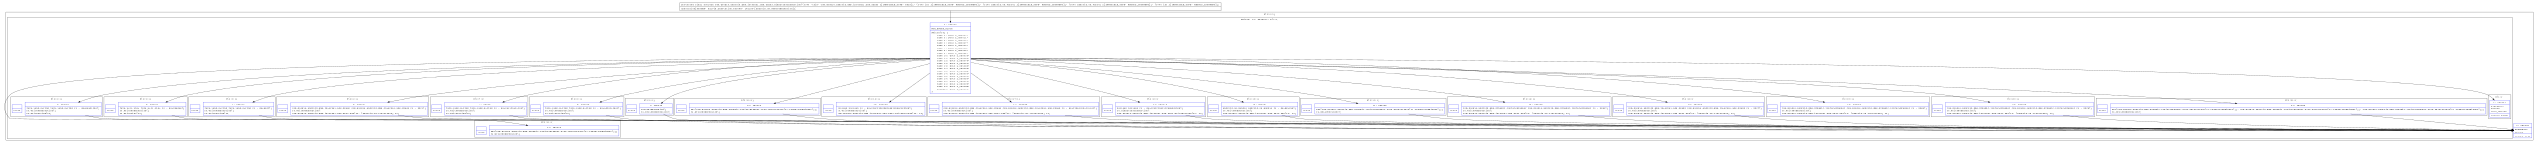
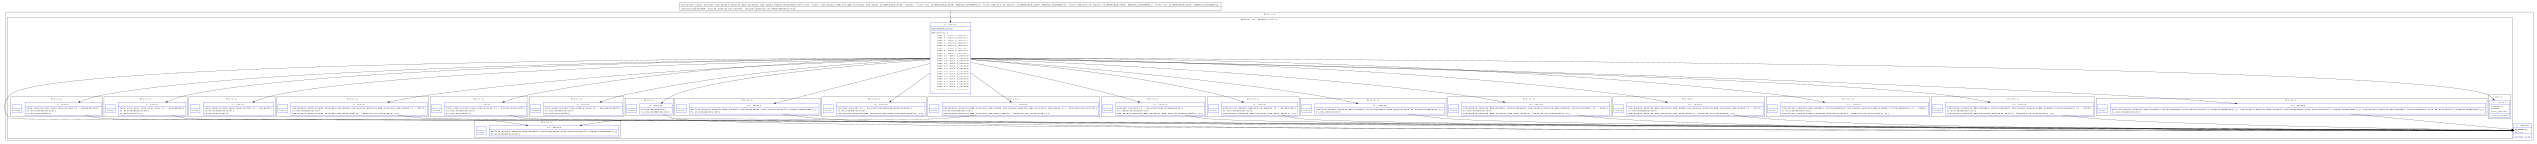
(1385, 124) -> none
(1788, 128) -> (779, 119)
(1559, 129) -> none
